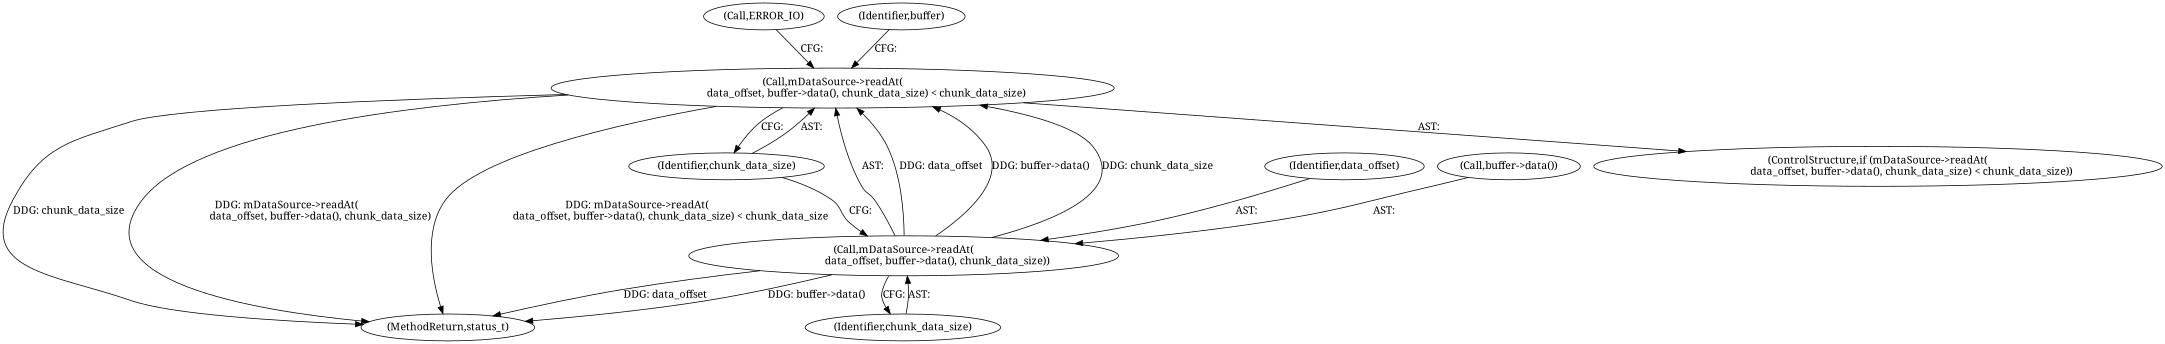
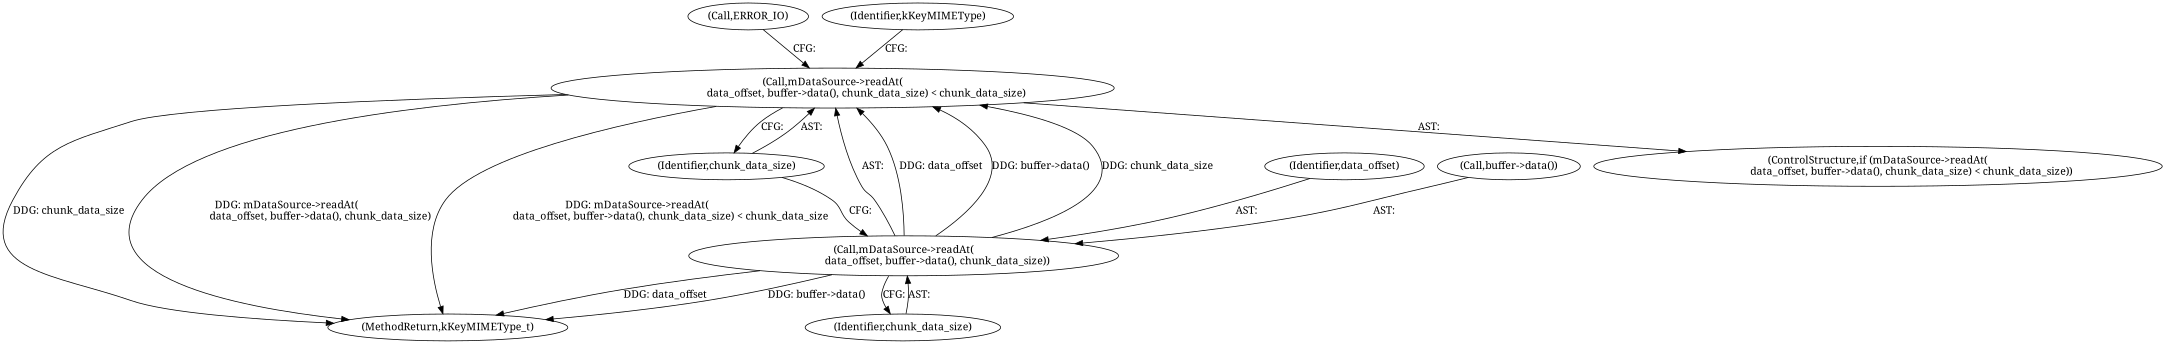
(901, 16) -> (918, 16)
(448, 327) -> (448, 327)
